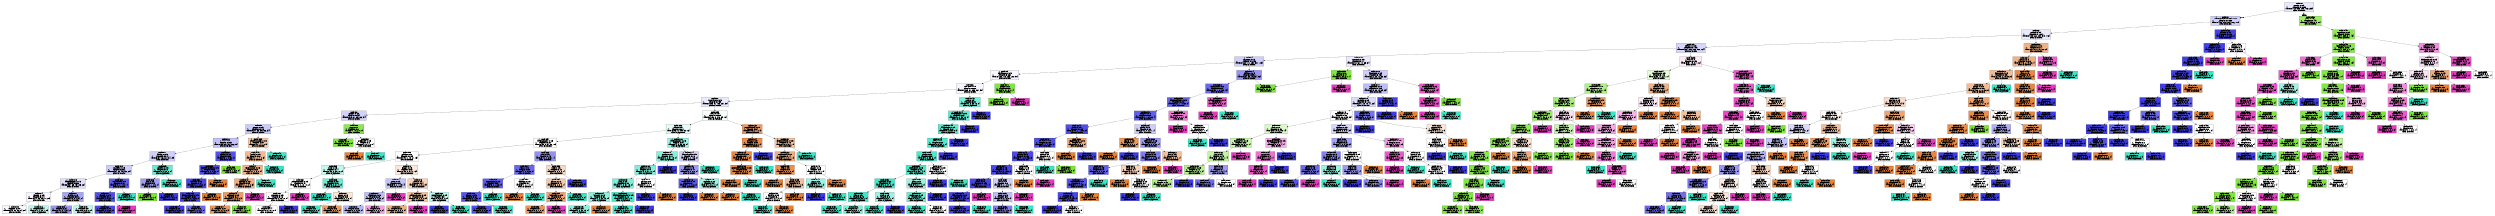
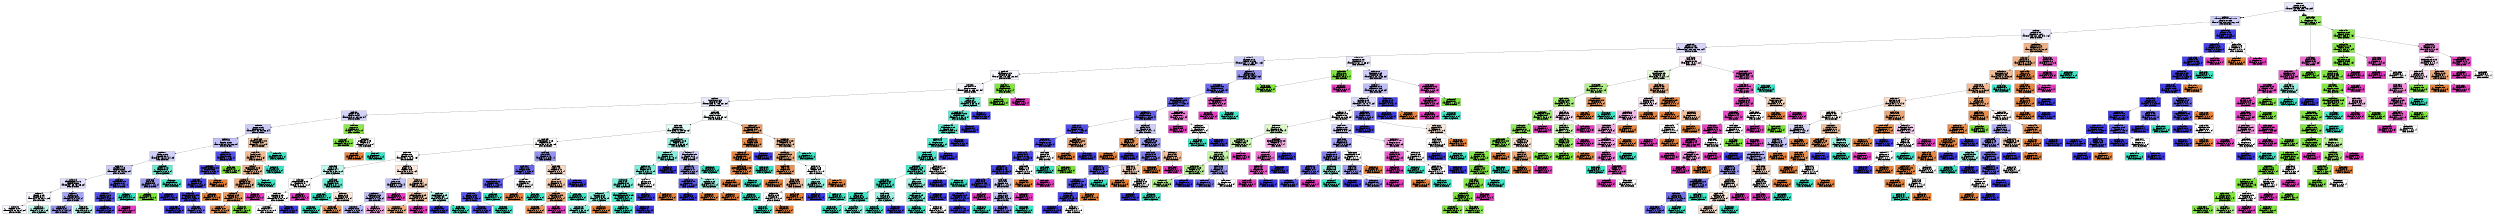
(2327, 55) -> (2310, 41)
none -> (2290, 183)
